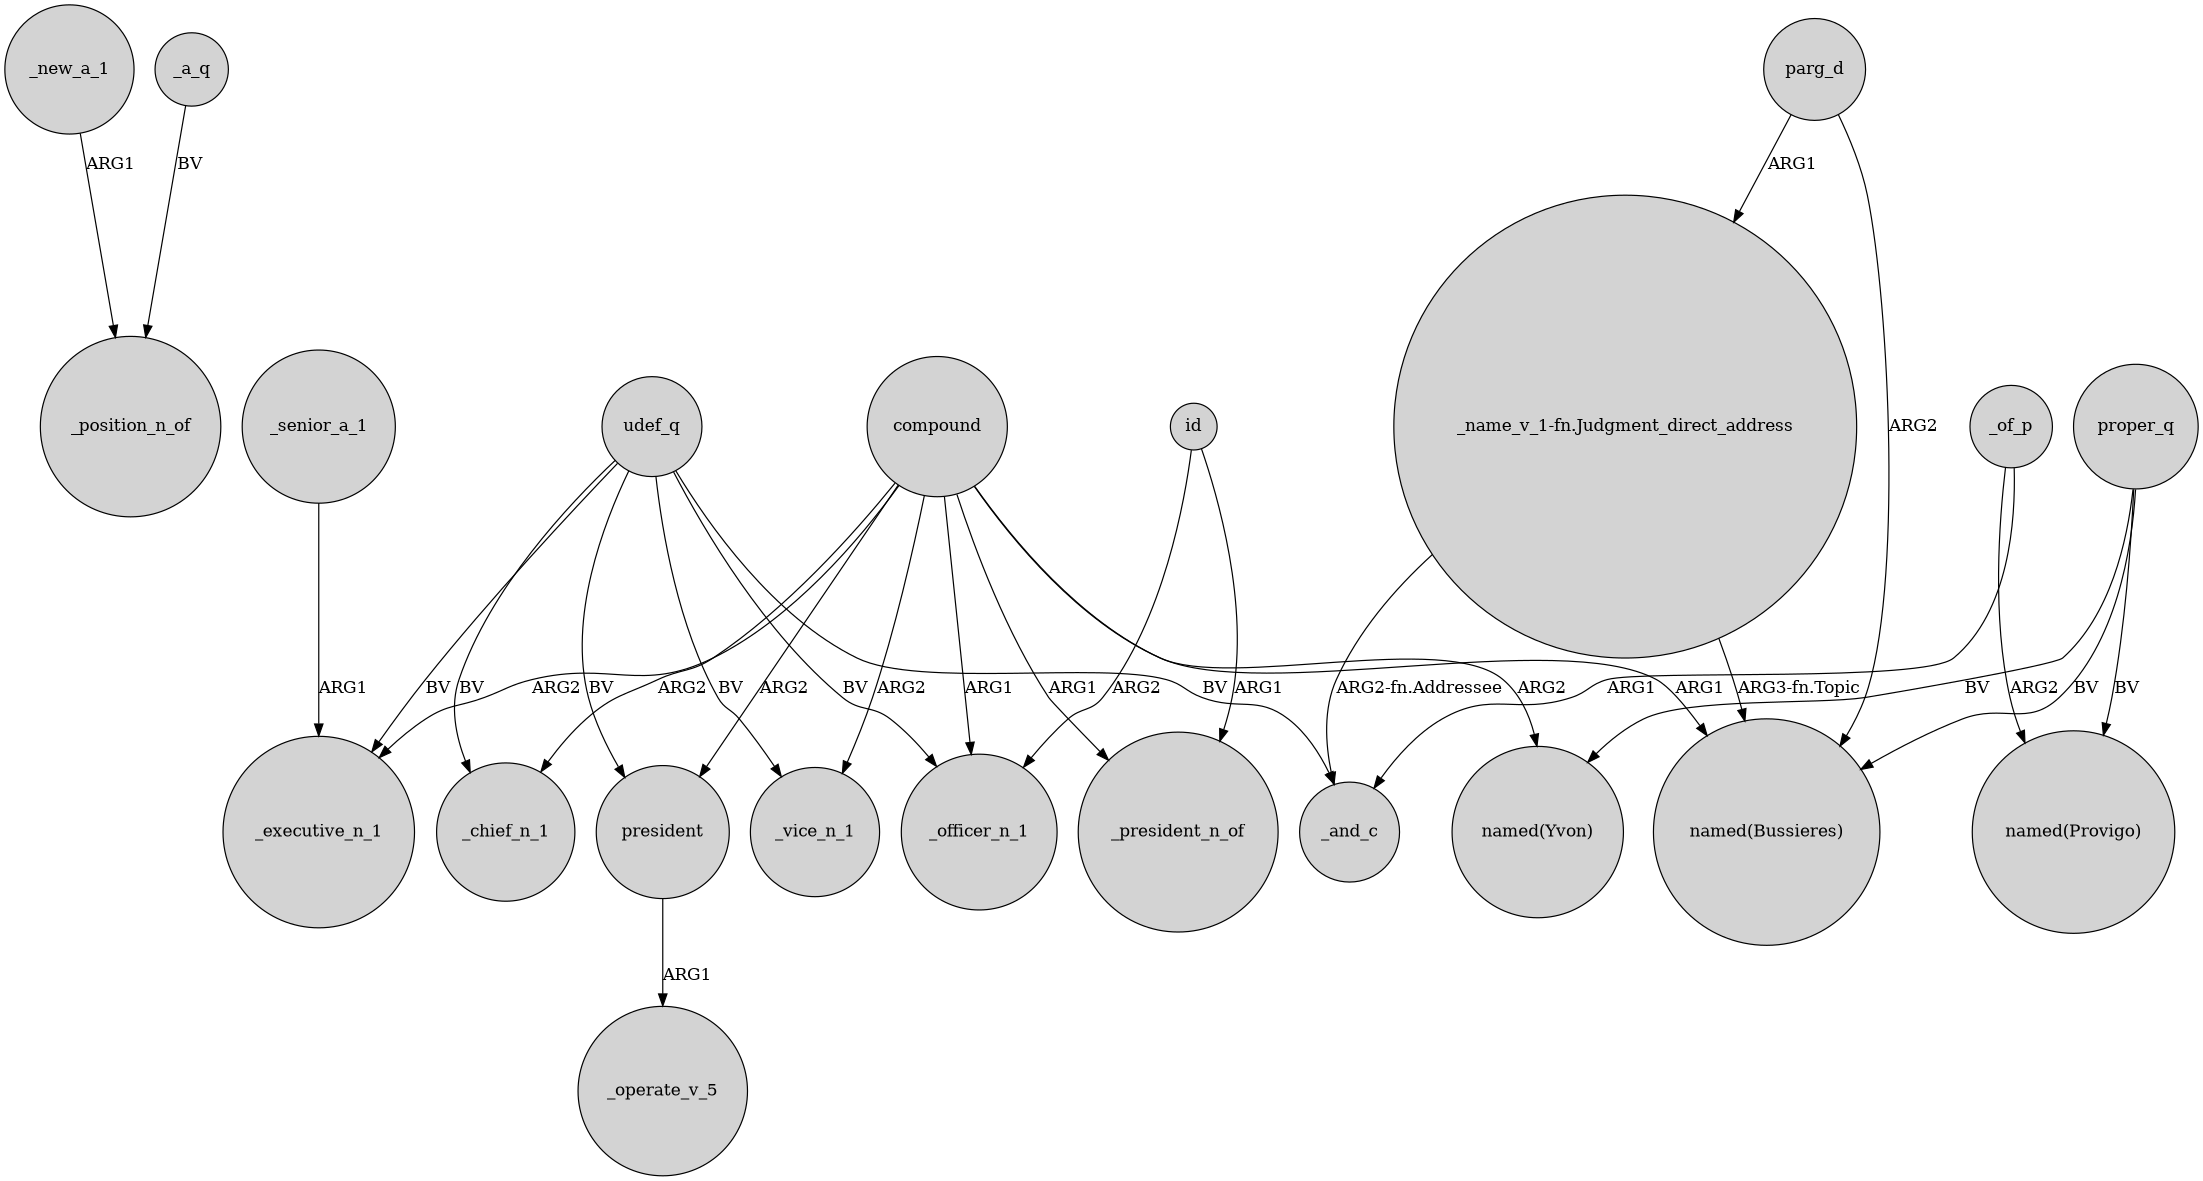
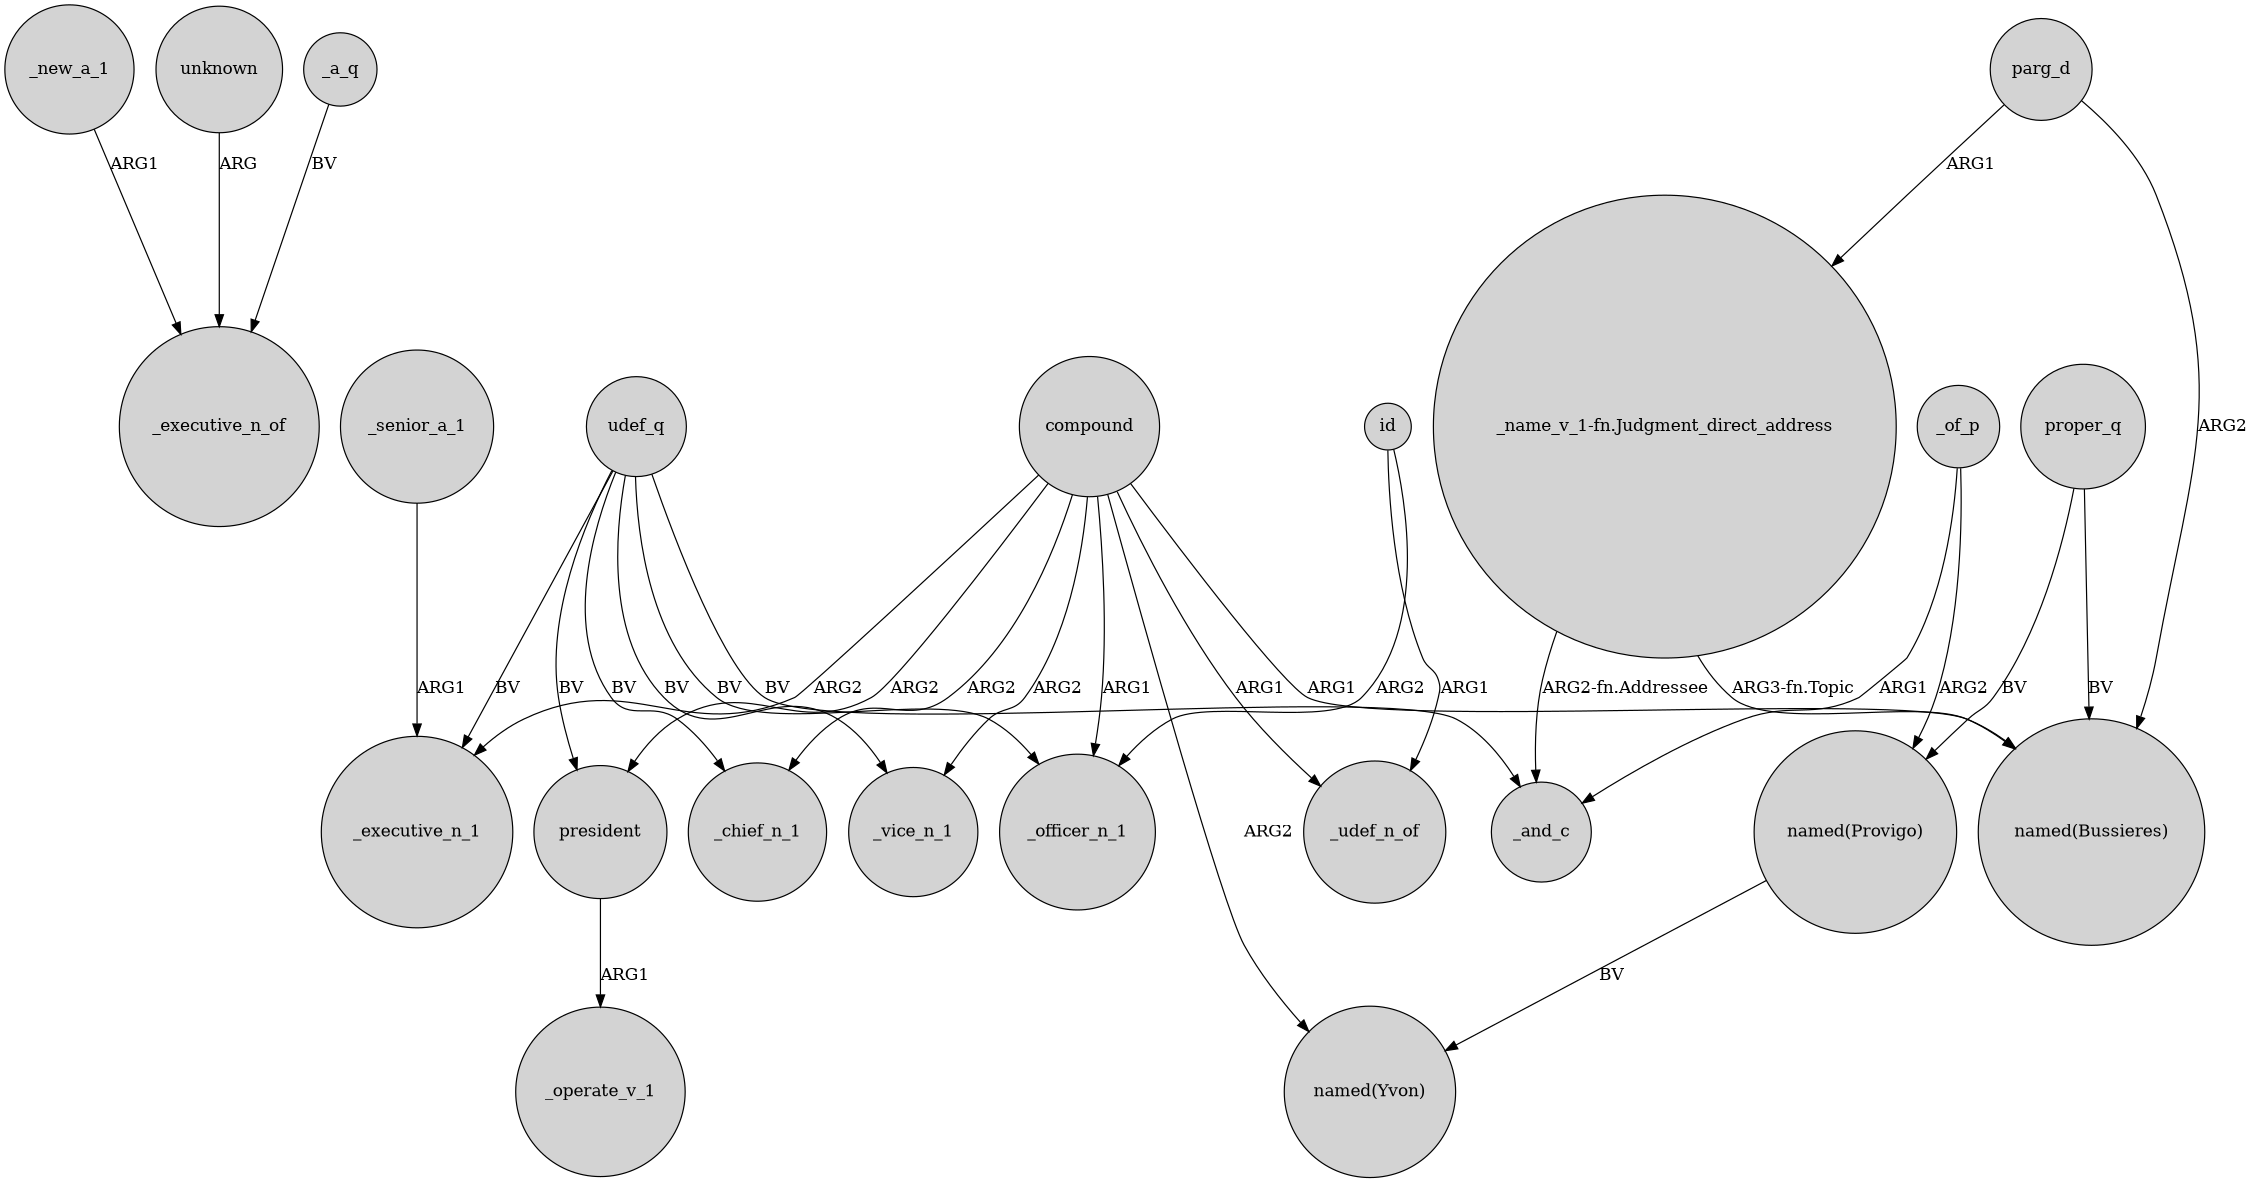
none -> (219, 69)
(131, 427) -> (219, 427)
(1917, 689) -> (1611, 963)
(1178, 832) -> (1375, 832)
(663, 1091) -> (600, 1092)
